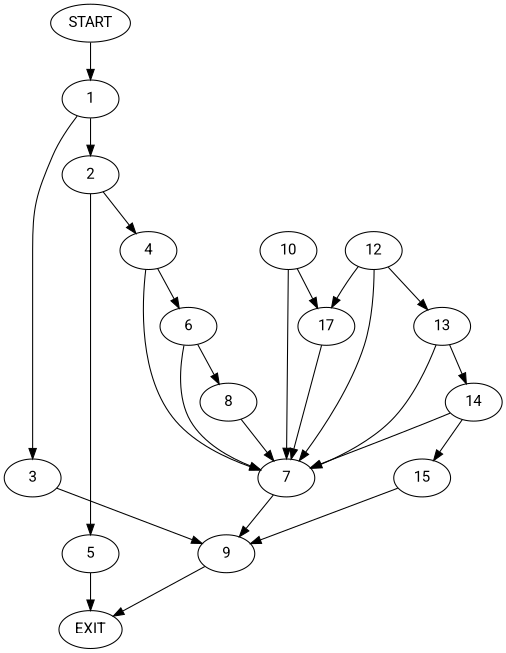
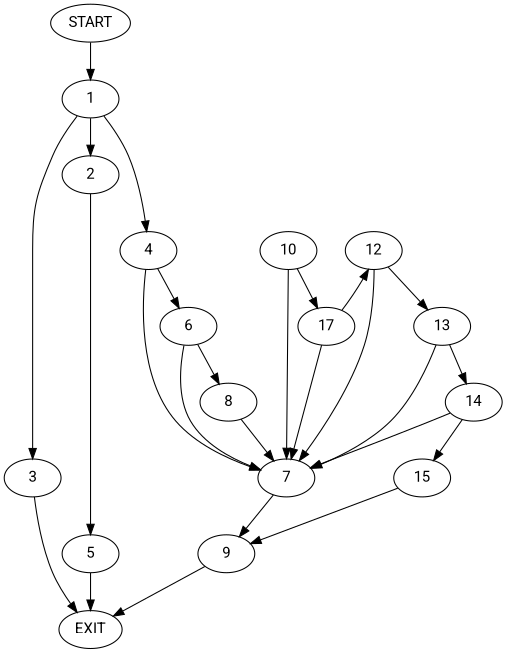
(116, 209) -> (132, 165)
(347, 282) -> (353, 295)
(124, 514) -> (46, 553)
